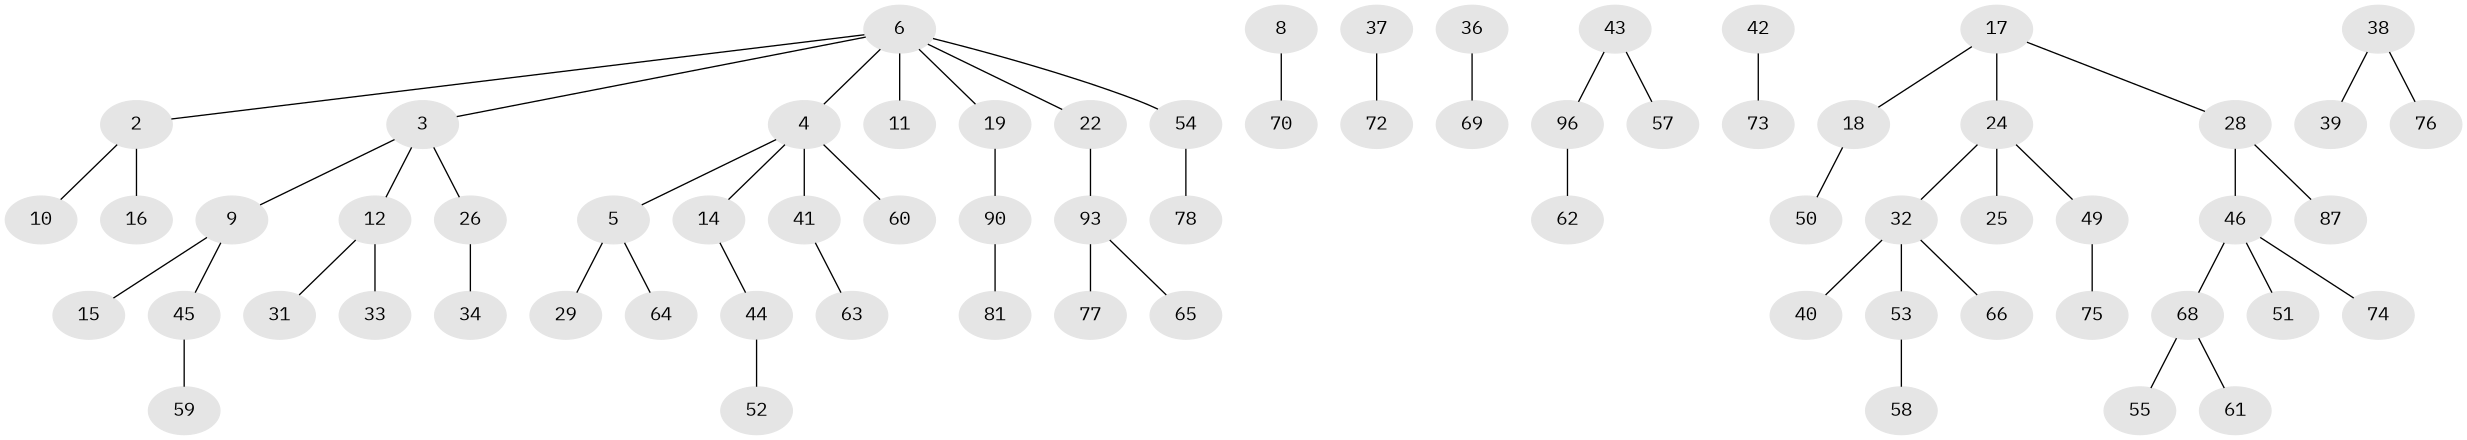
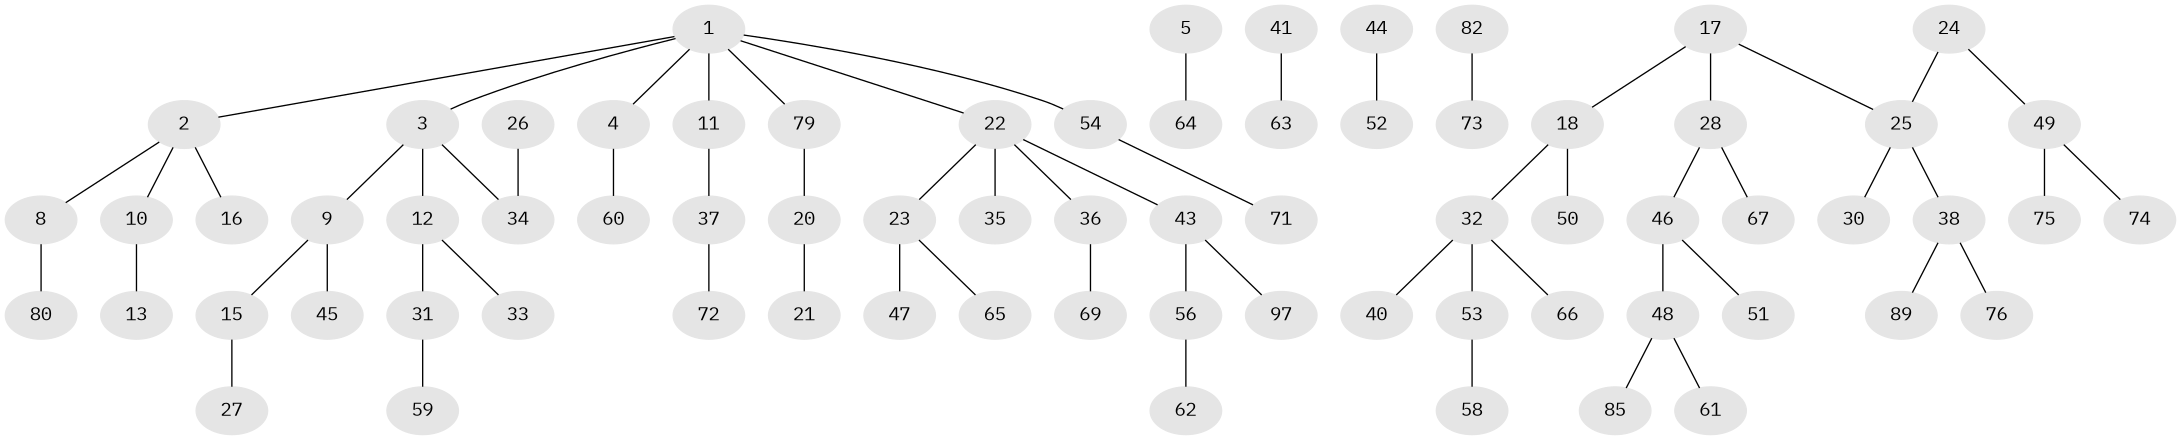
(900, 29) -> (709, 29)
(1758, 29) -> (1472, 29)
(1997, 77) -> (1806, 77)
(995, 125) -> (804, 125)
(1281, 125) -> (41, 315)
(1567, 125) -> (1186, 315)
(1663, 125) -> (1281, 315)
(2331, 125) -> (1901, 315)
none -> (112, 172)
(447, 172) -> (470, 172)
none -> (709, 172)
(709, 172) -> none
(804, 172) -> none
none -> (1043, 172)
none -> (1090, 172)
none -> (1925, 172)
(1949, 172) -> (1520, 172)
(709, 220) -> none
none -> (995, 220)
(995, 220) -> (804, 220)
(1090, 220) -> (900, 220)
(1186, 220) -> (1281, 220)
none -> (1854, 220)
(2331, 220) -> (1758, 220)
(2307, 268) -> (2092, 172)
none -> (136, 315)
(566, 315) -> none
(995, 315) -> (804, 315)
(1090, 315) -> (900, 315)
(2188, 315) -> (1663, 315)
(184, 363) -> (423, 363)
none -> (232, 411)
(2140, 411) -> (1615, 411)
